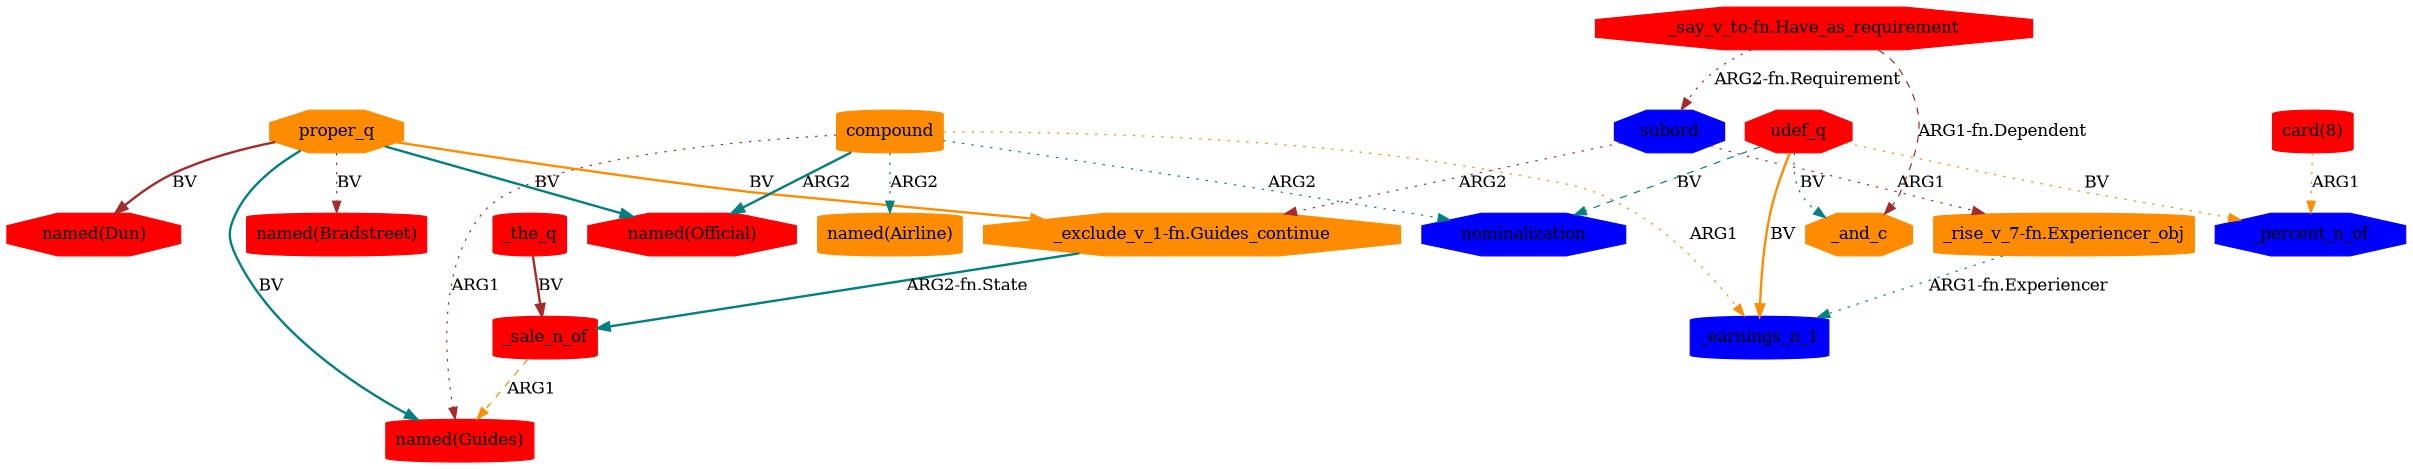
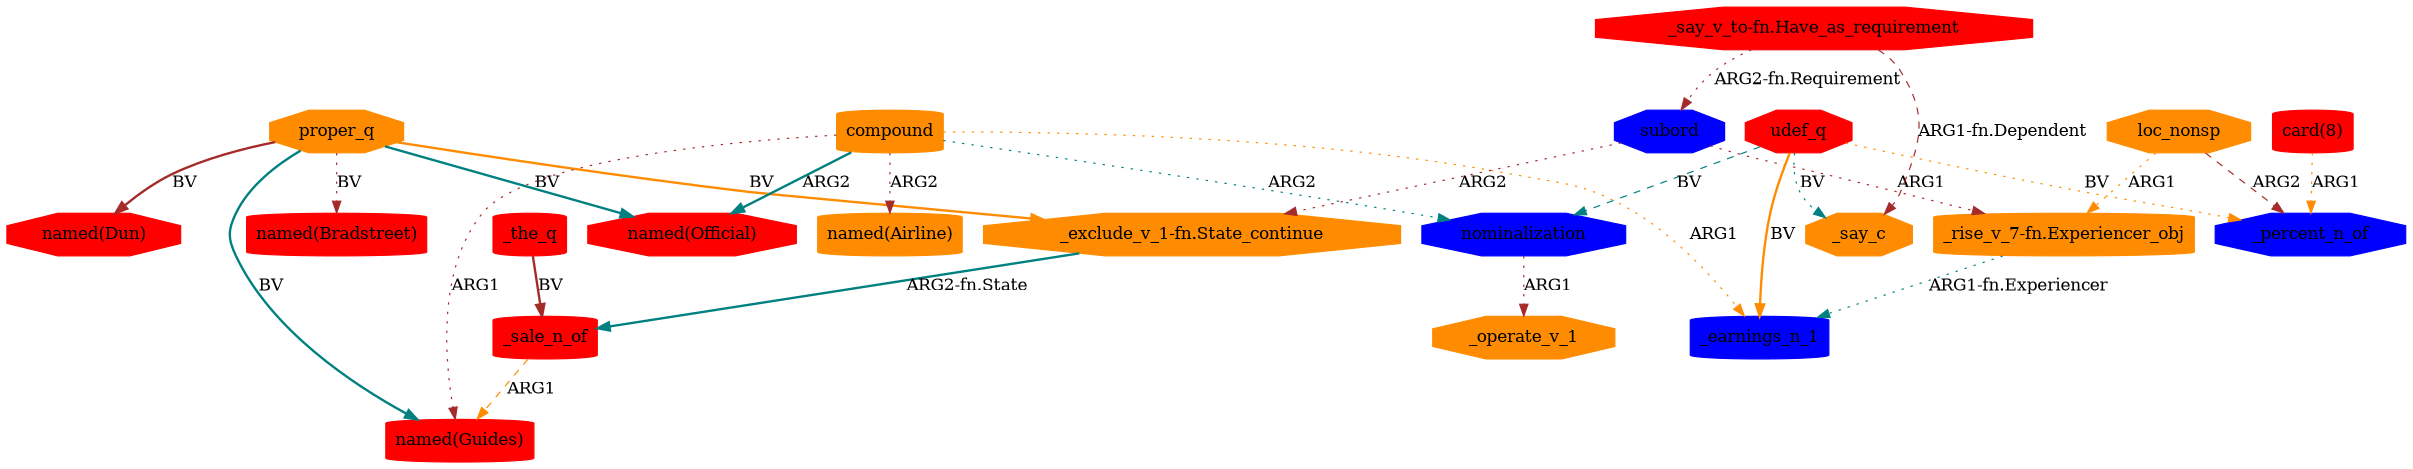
none -> (2179, 132)
(890, 177) -> (890, 177)
(1192, 235) -> (1192, 235)
(1859, 235) -> (1859, 235)
none -> (1524, 338)
